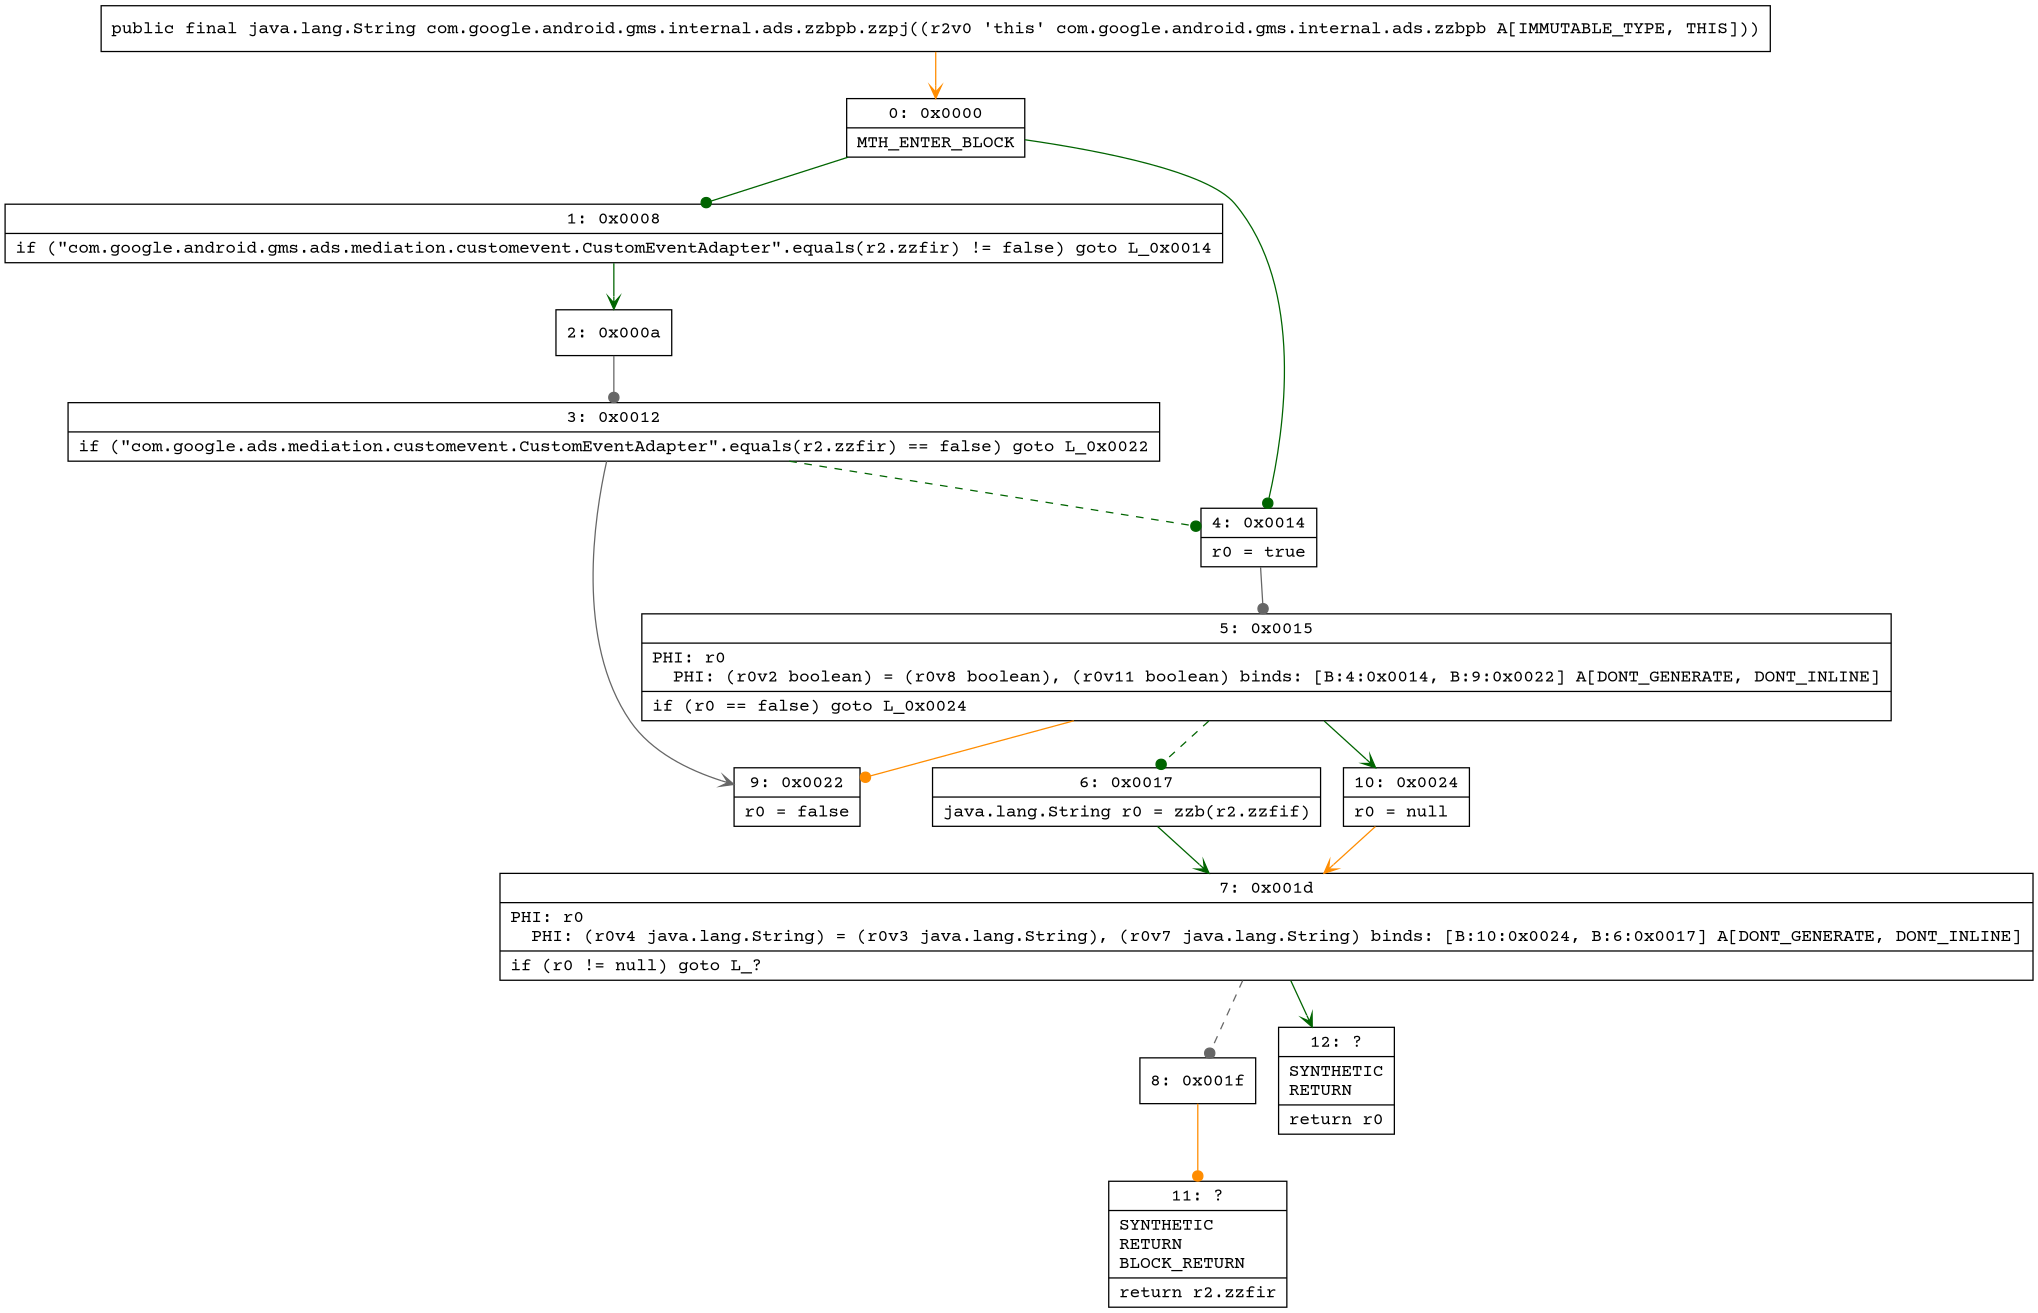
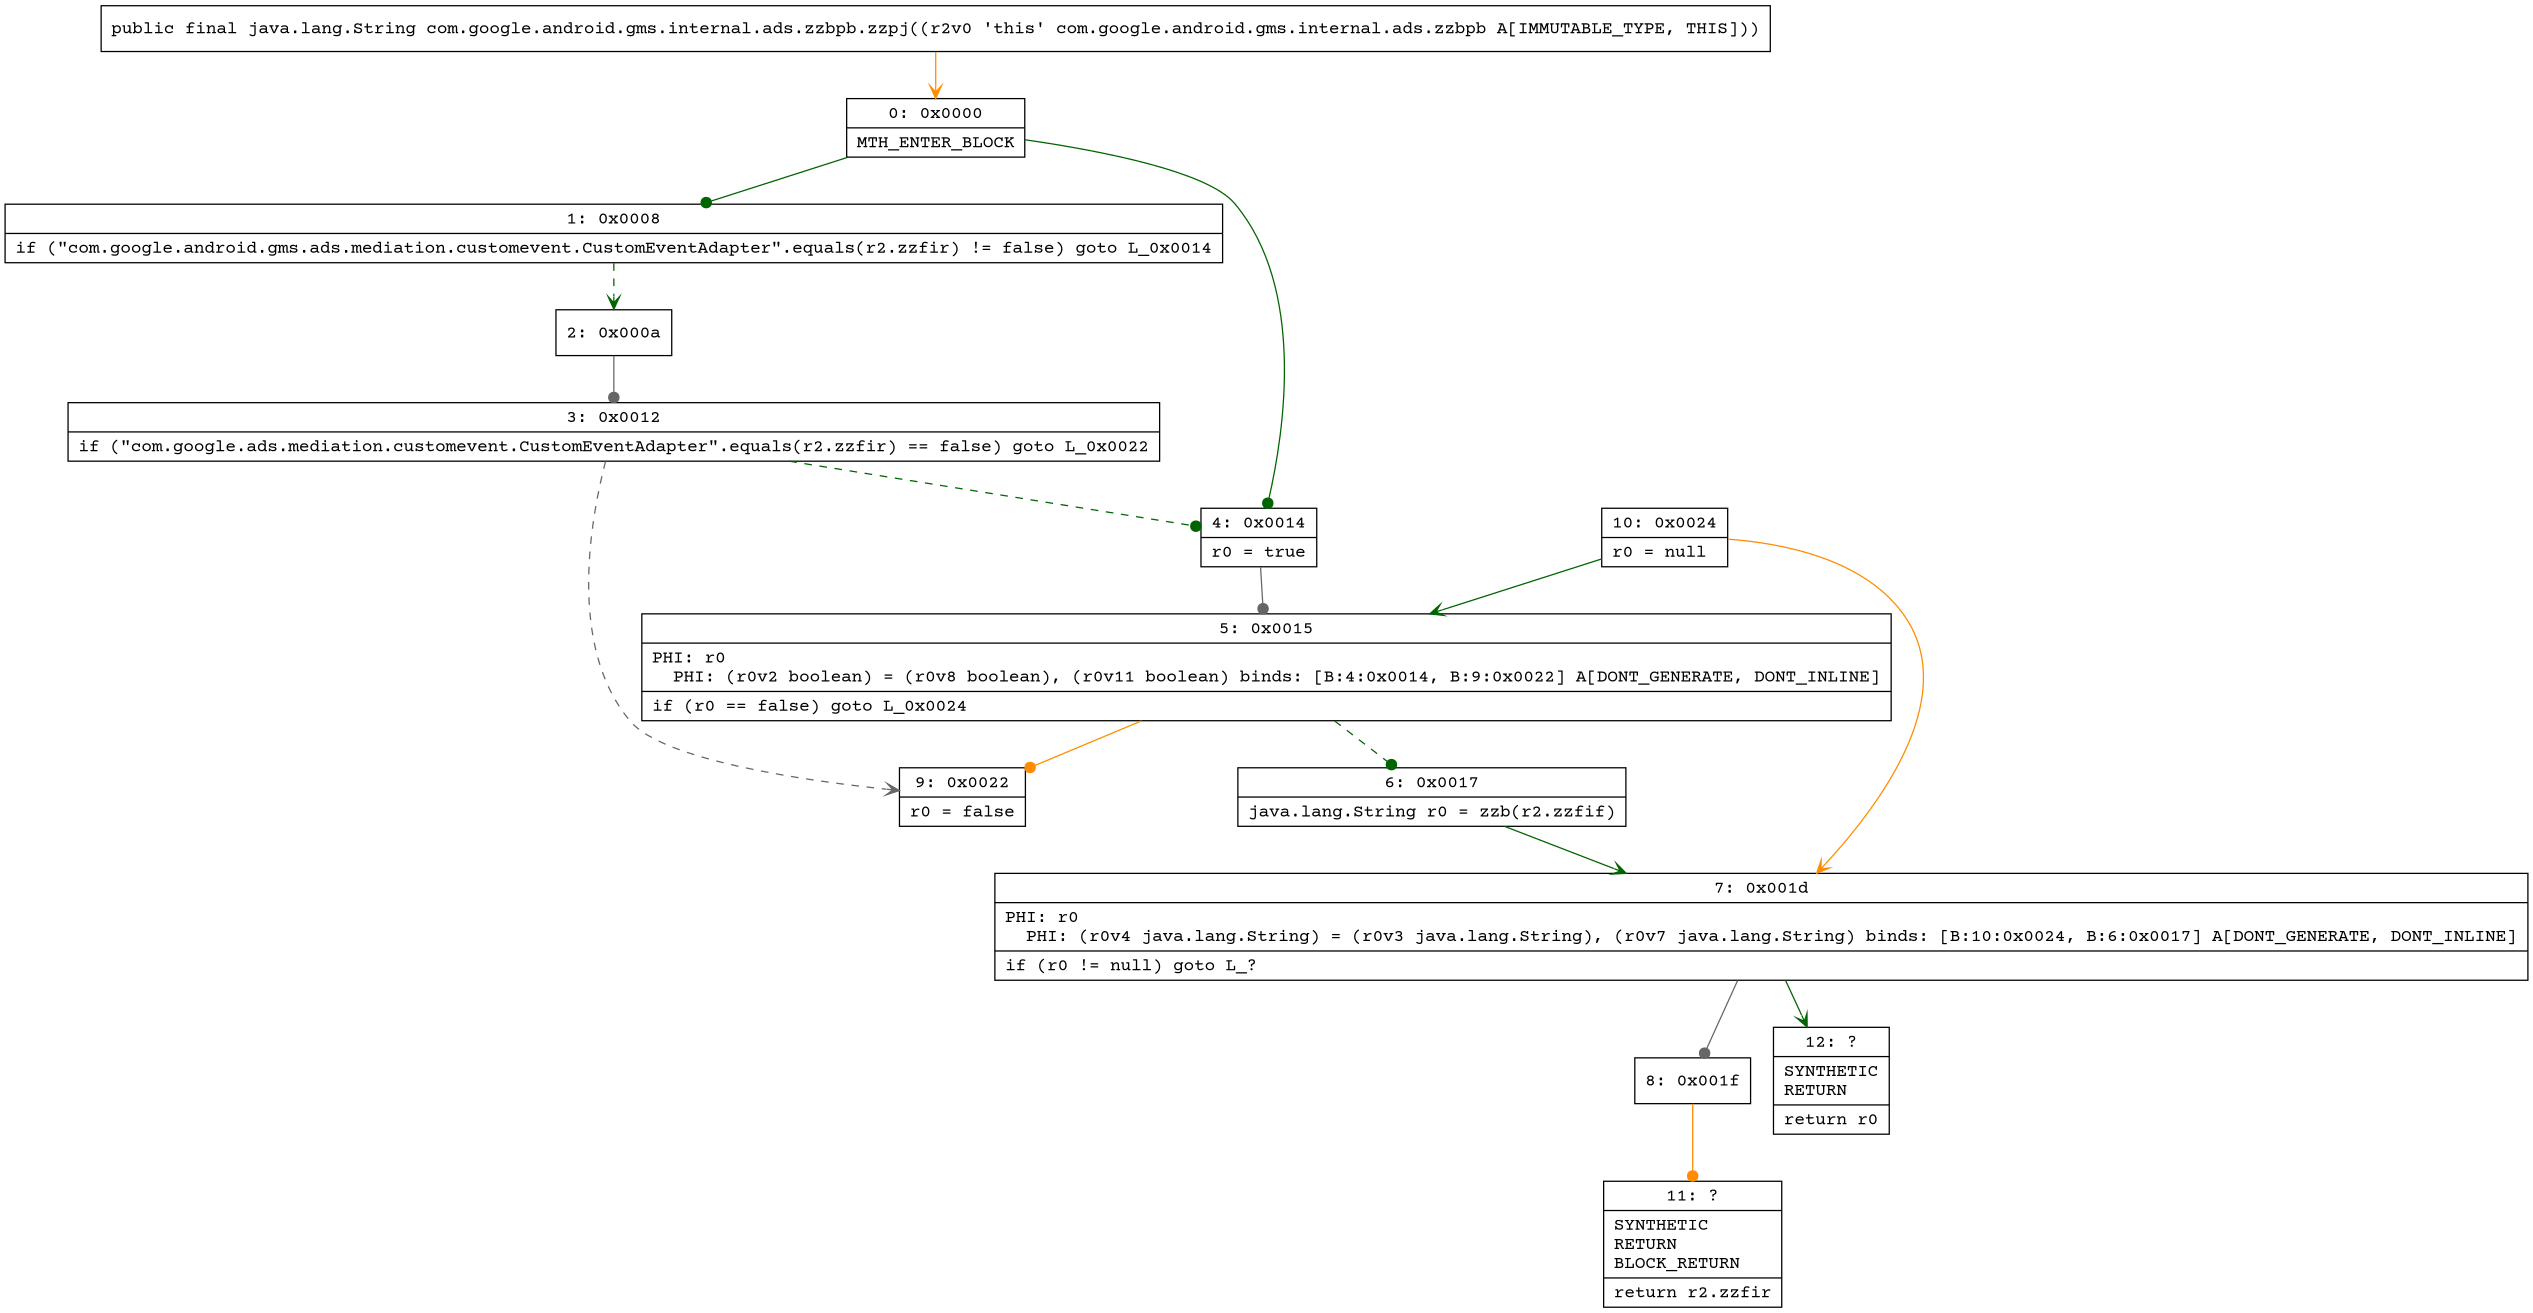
(614, 280) -> (614, 280)
(601, 649) -> (630, 720)
(1345, 740) -> (1522, 584)
(1227, 1014) -> (1722, 1014)
